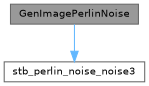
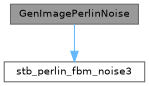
(74, 72) -> (74, 72)
